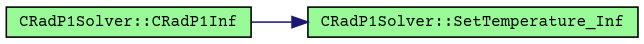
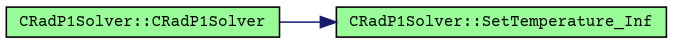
(129, 22) -> (143, 22)
